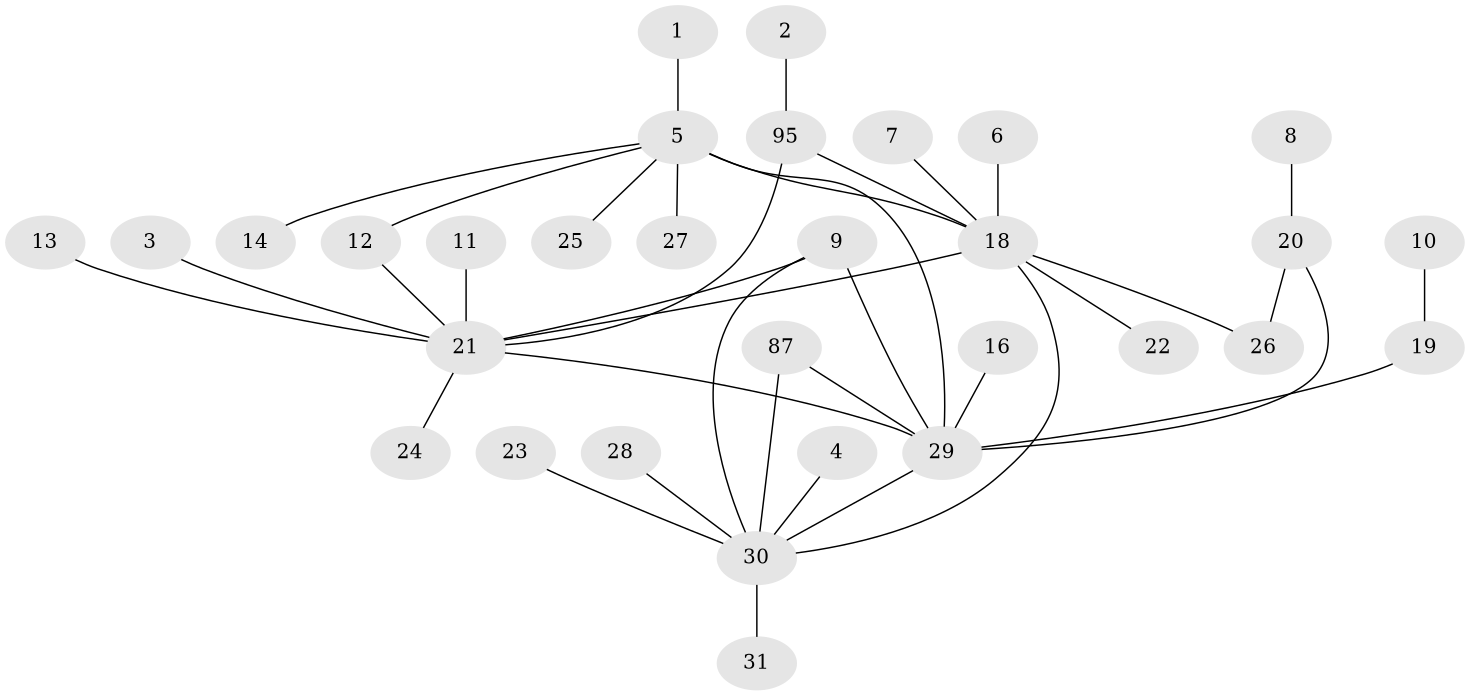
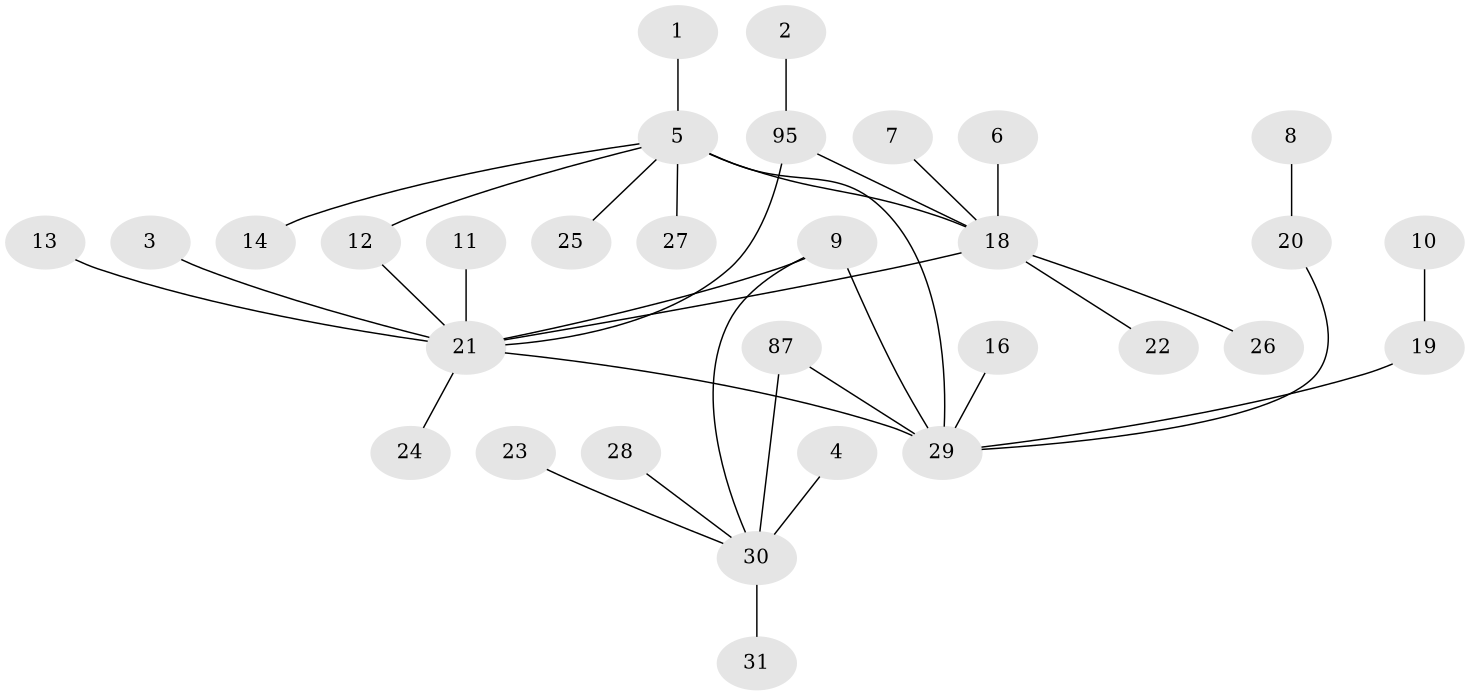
(1278, 295) -> none
(1006, 469) -> none
(850, 505) -> none
